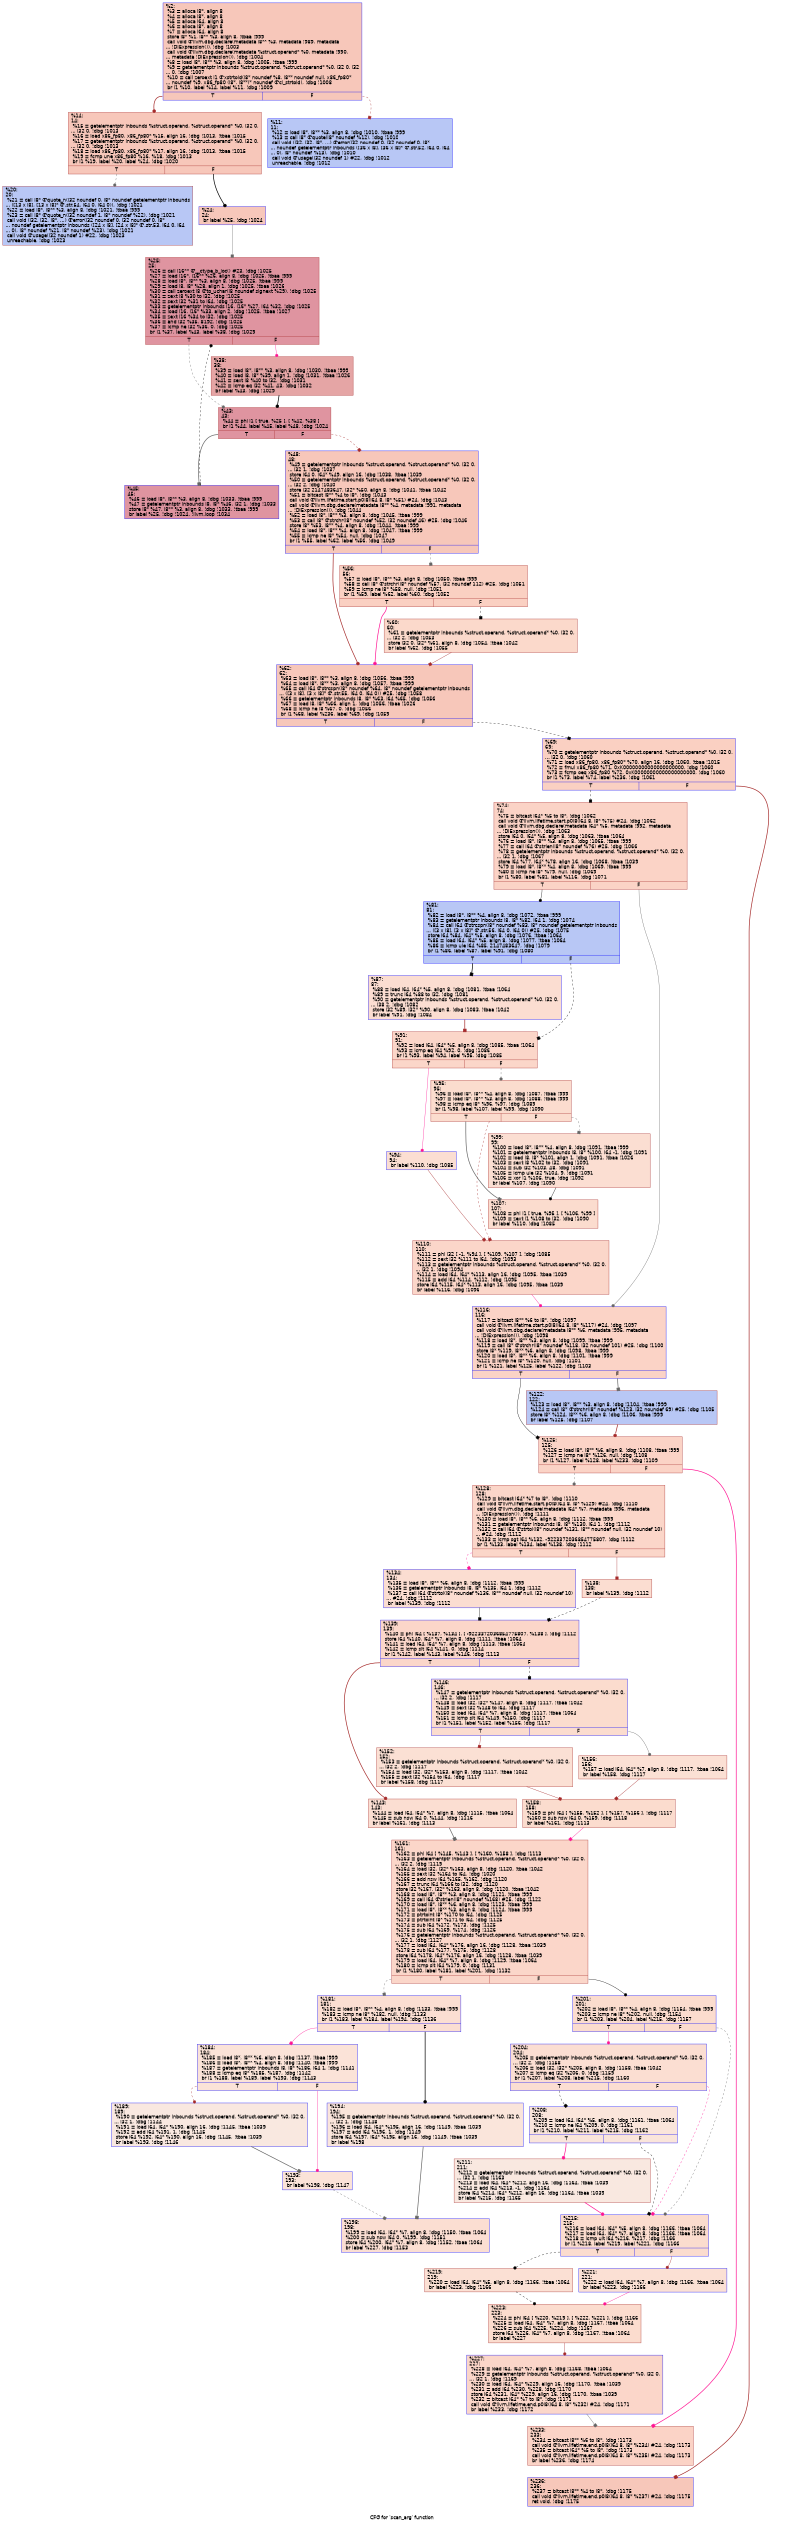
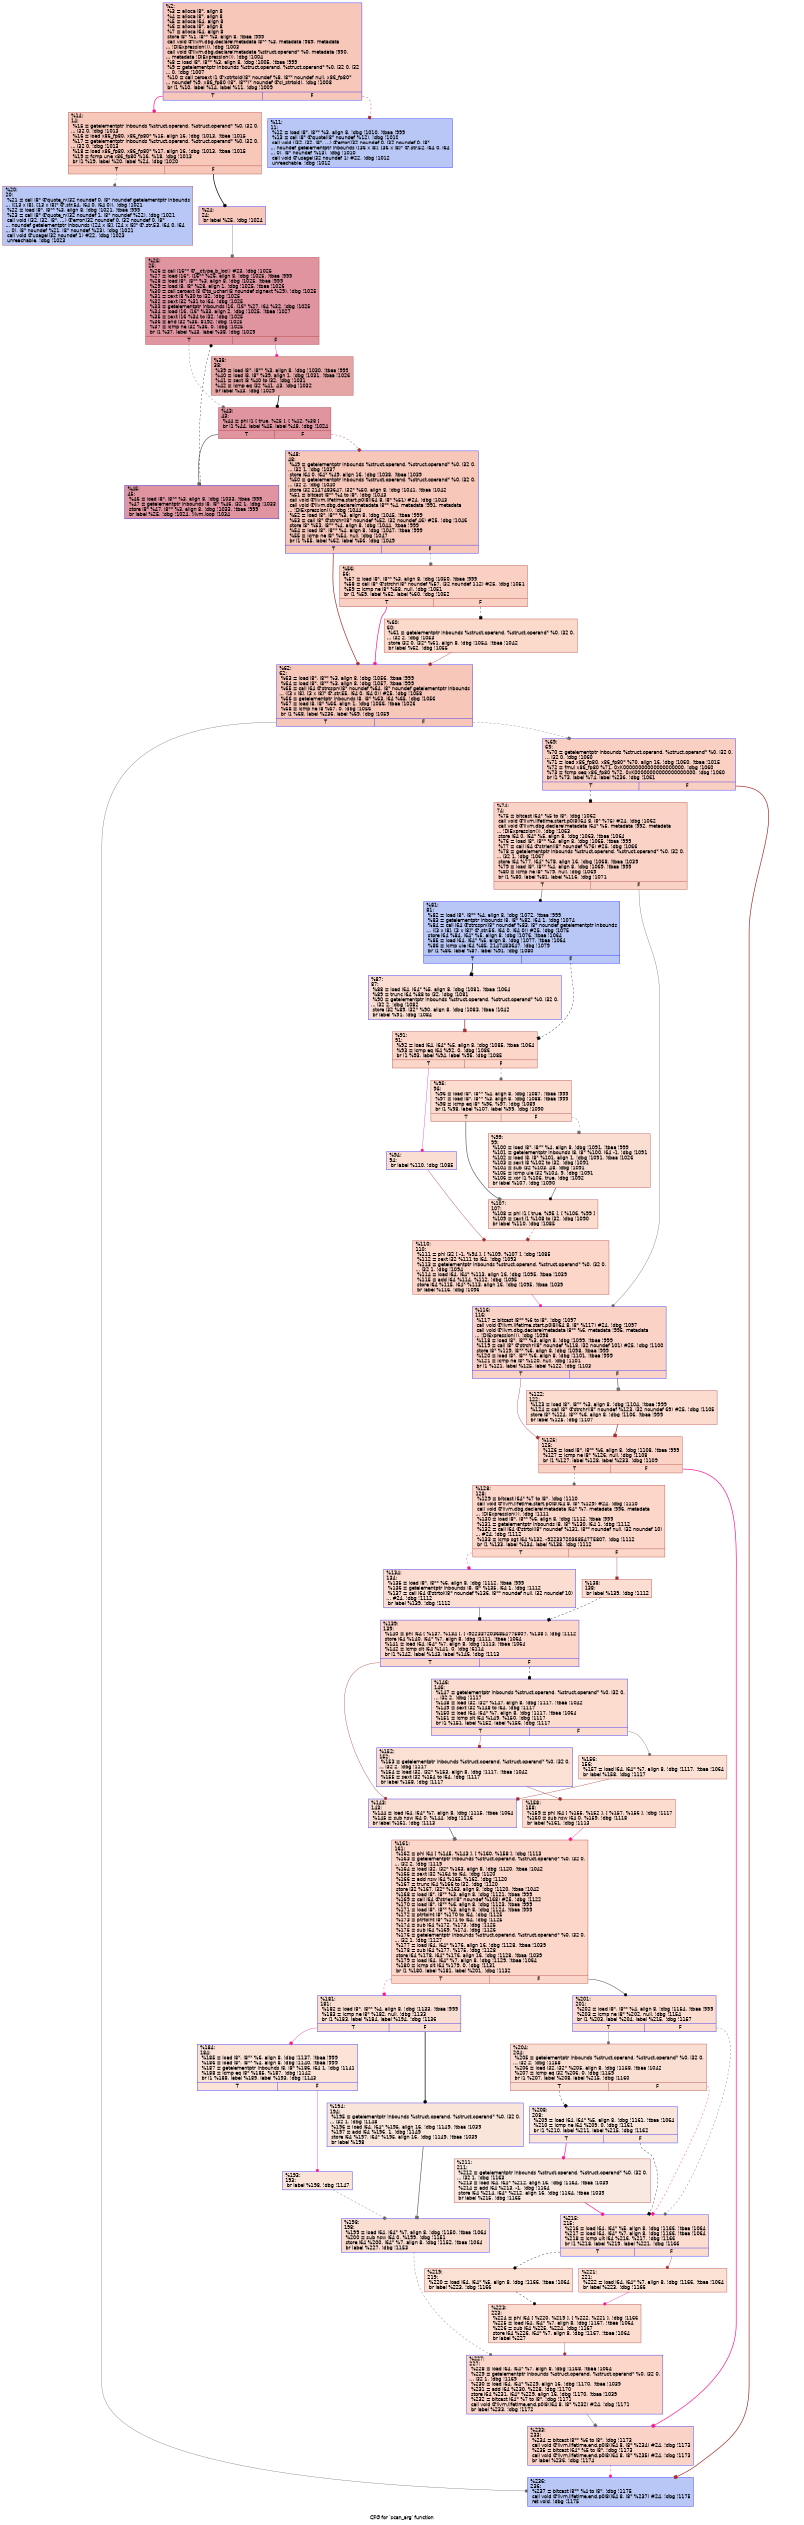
(155, 101) -> (155, 101)
(521, 727) -> (521, 727)
(395, 1005) -> (395, 1005)
(477, 1183) -> (532, 1233)
(622, 1408) -> (622, 1408)
(517, 1411) -> (517, 1411)
(617, 1429) -> (617, 1429)
(434, 1649) -> (434, 1649)
none -> (102, 1722)
(347, 1725) -> (347, 1725)
(475, 1767) -> (475, 1767)
(629, 1788) -> (565, 1789)
(442, 1813) -> (442, 1813)
(445, 1874) -> (445, 1874)
(385, 1984) -> (385, 1984)
(608, 2037) -> (608, 2037)
(608, 2067) -> (608, 2067)
(210, 2125) -> none
(653, 2280) -> (653, 2280)
none -> (437, 2313)
(611, 2446) -> (611, 2446)
none -> (611, 2470)
(611, 2492) -> (611, 2492)
